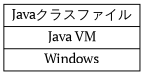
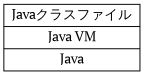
(72, 59) -> (72, 59)
